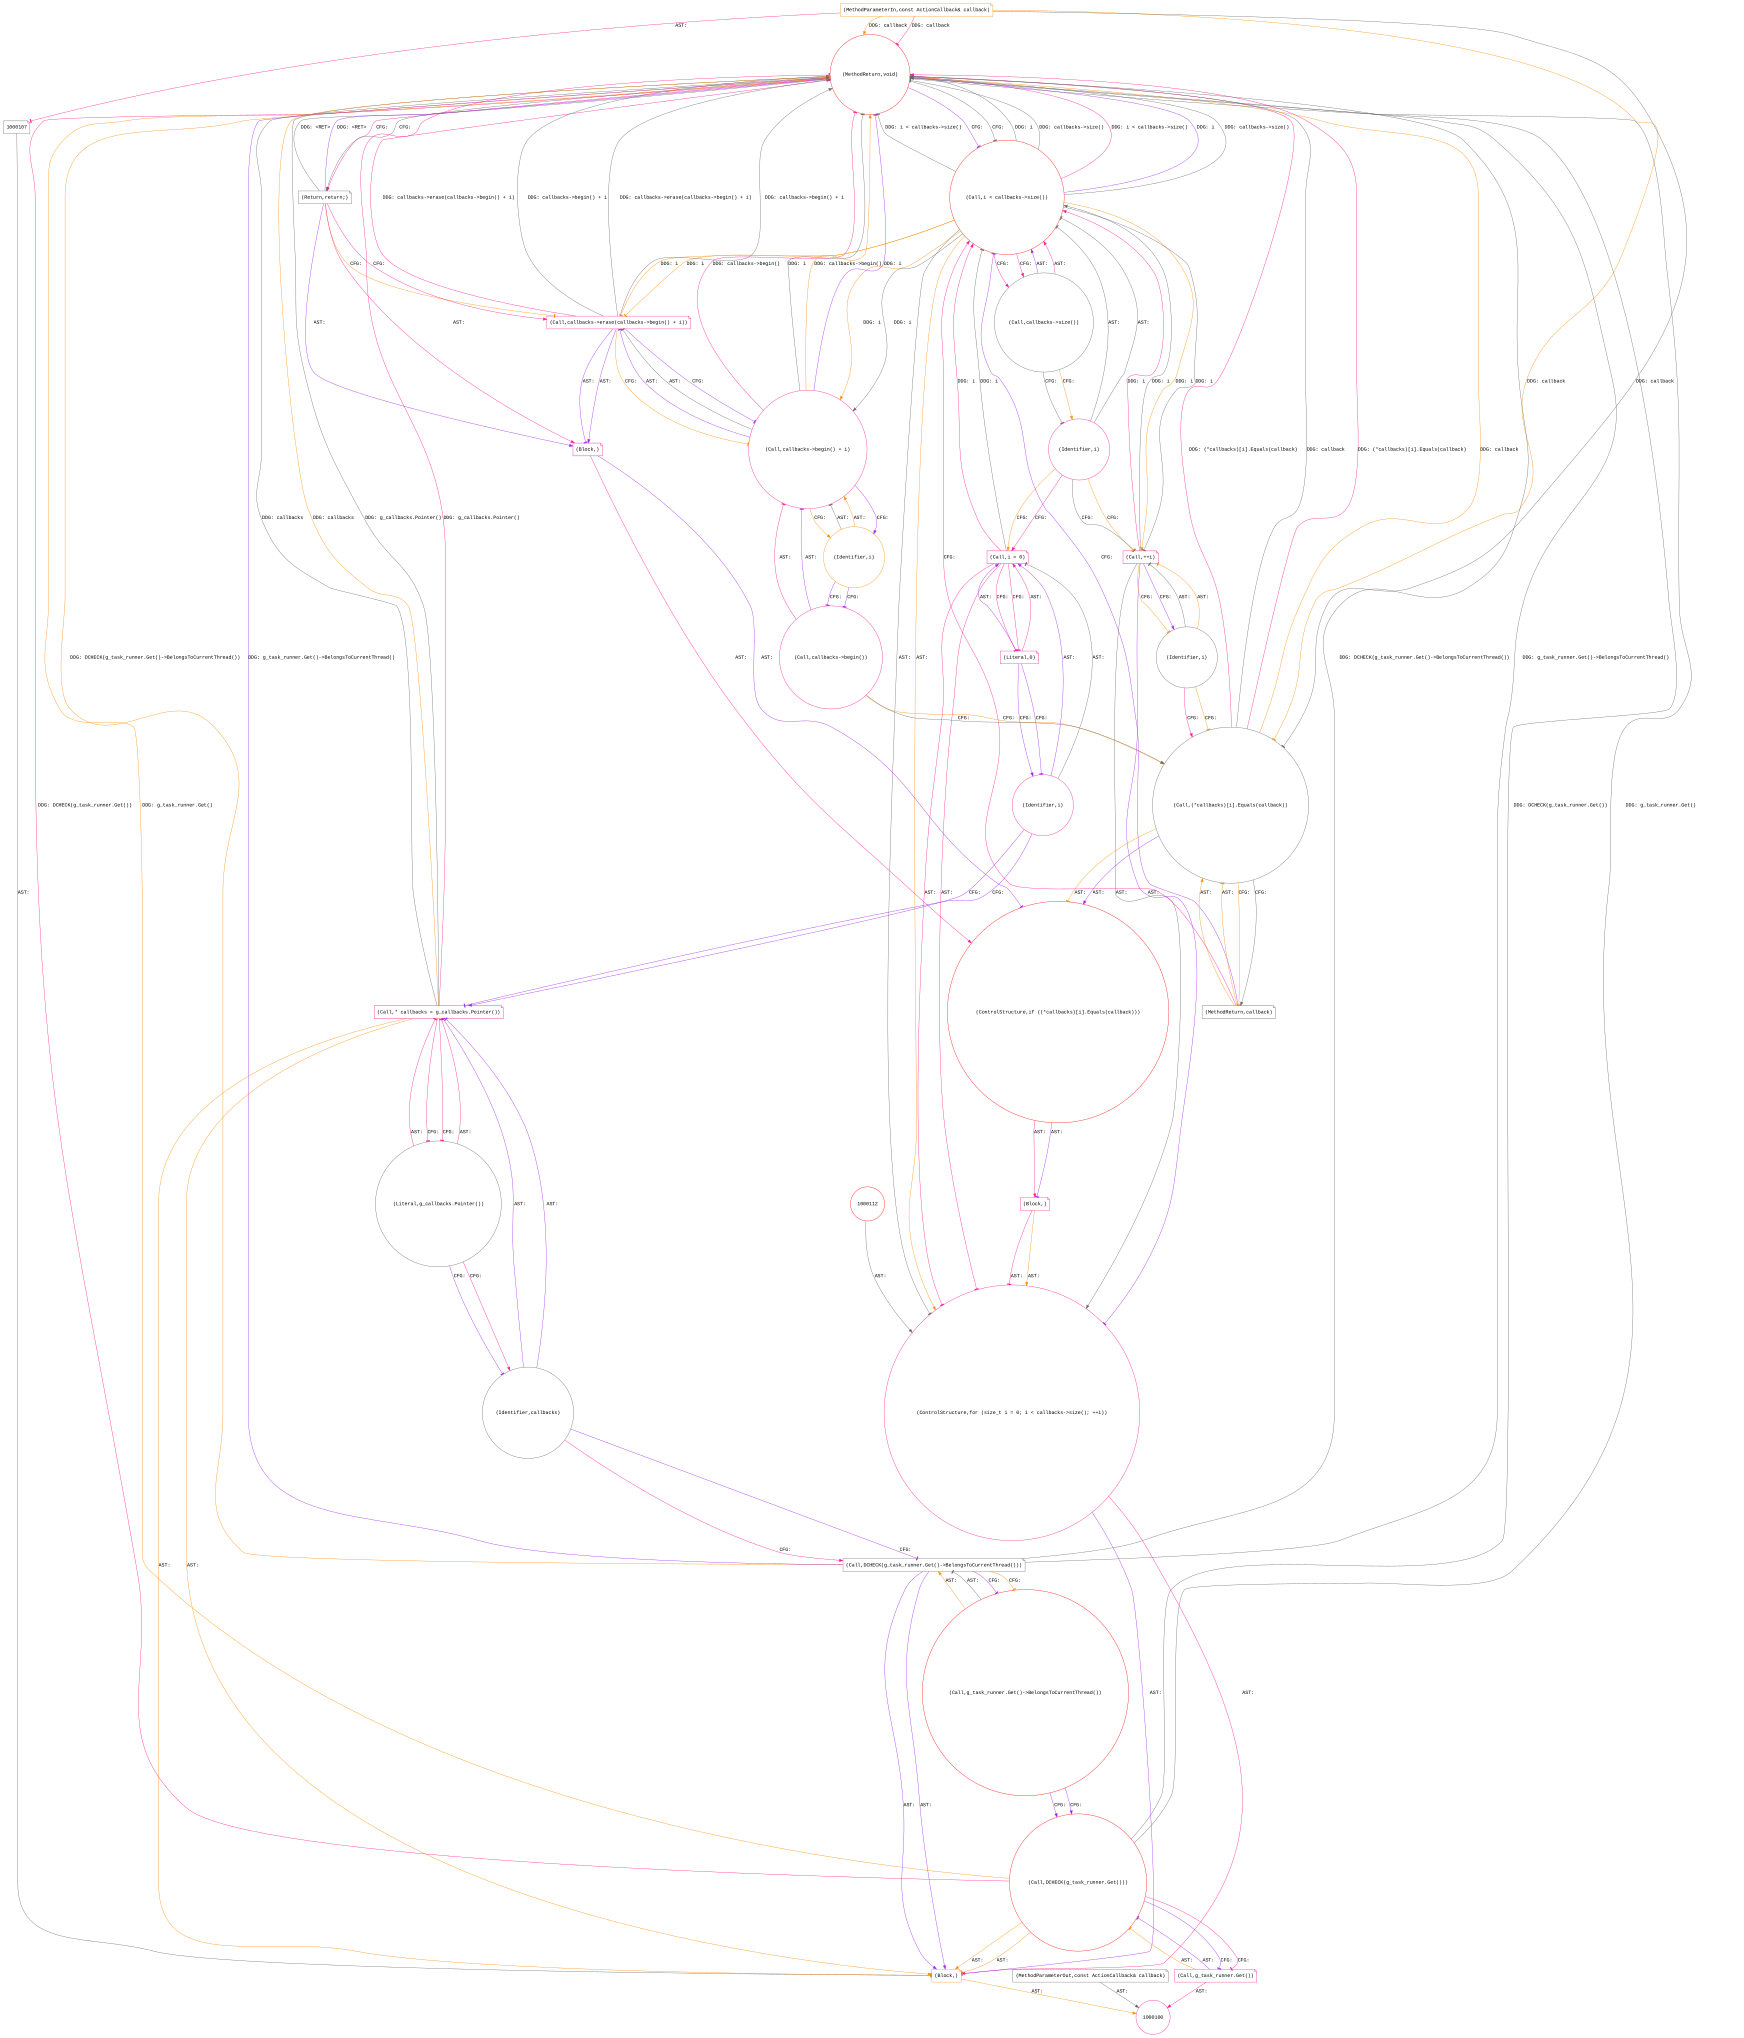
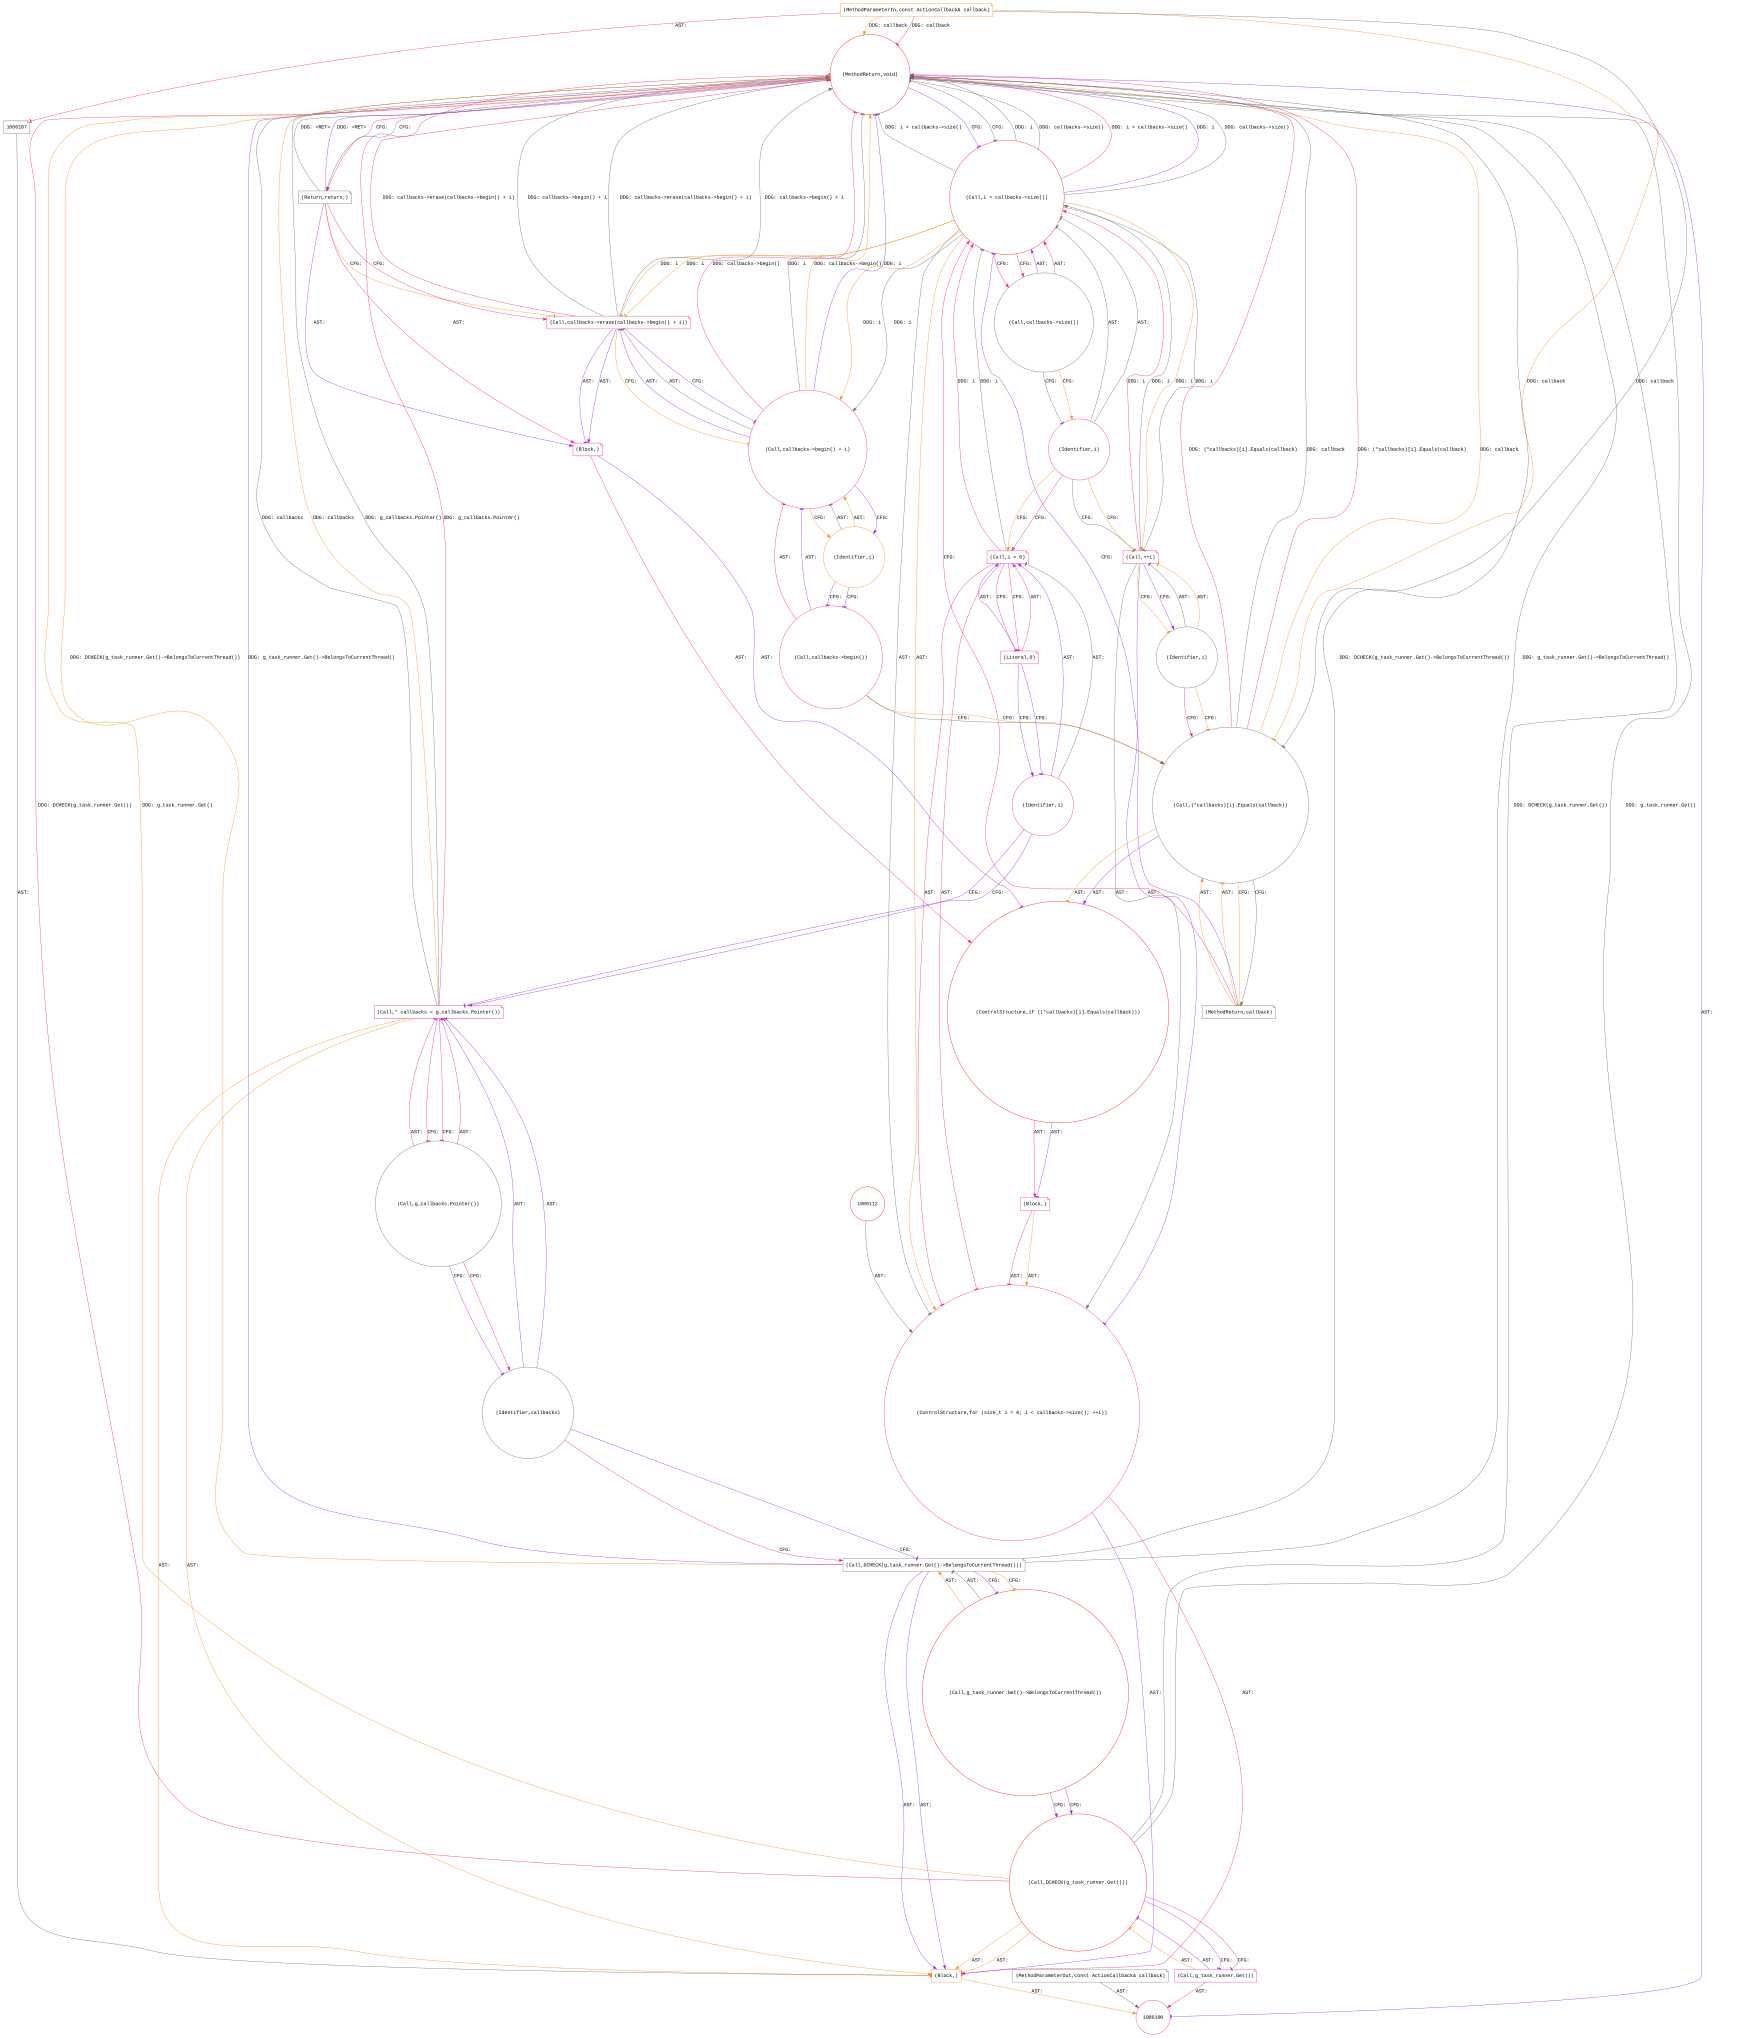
none -> (1701, 940)
(438, 1204) -> (438, 1204)
